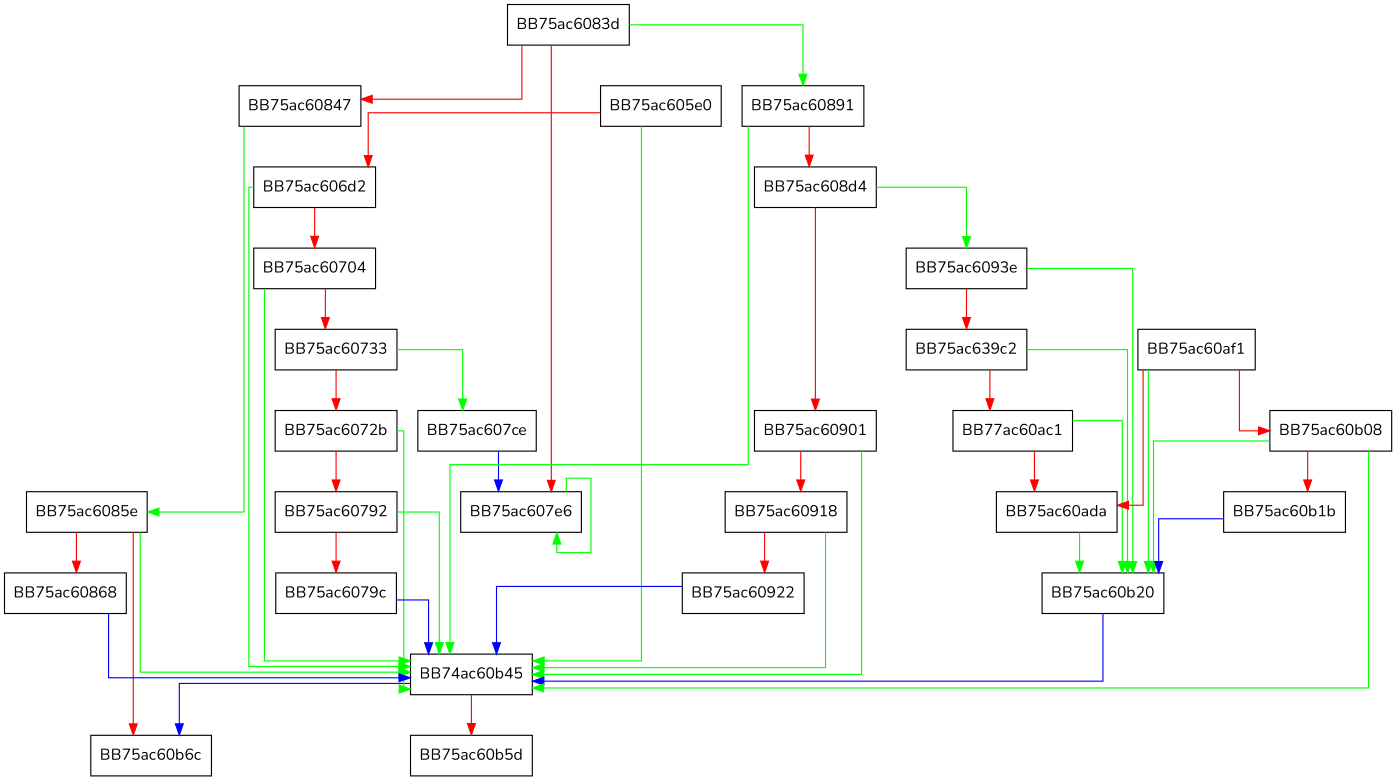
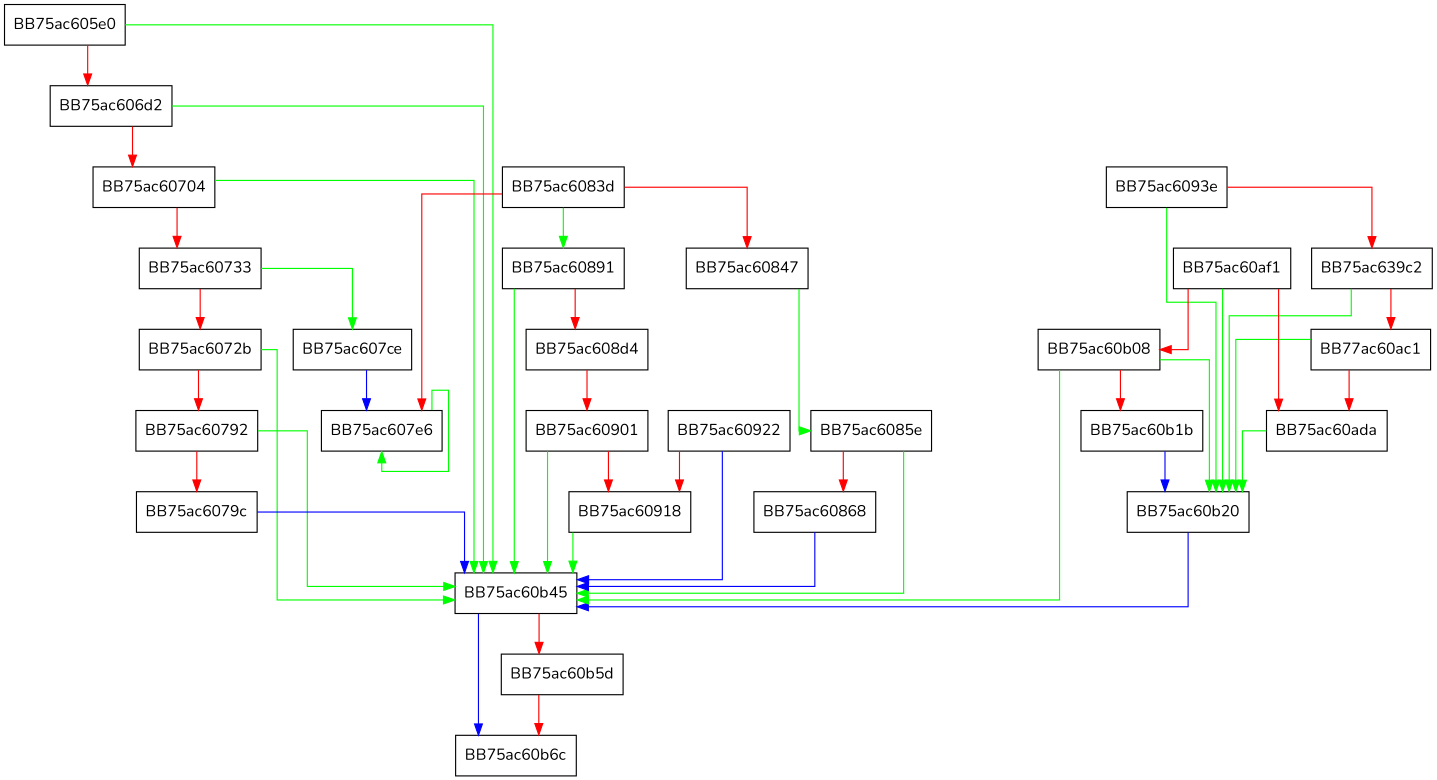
(946, 187) -> none
(765, 547) -> (679, 466)
(133, 628) -> (539, 709)
(471, 674) -> (516, 593)
